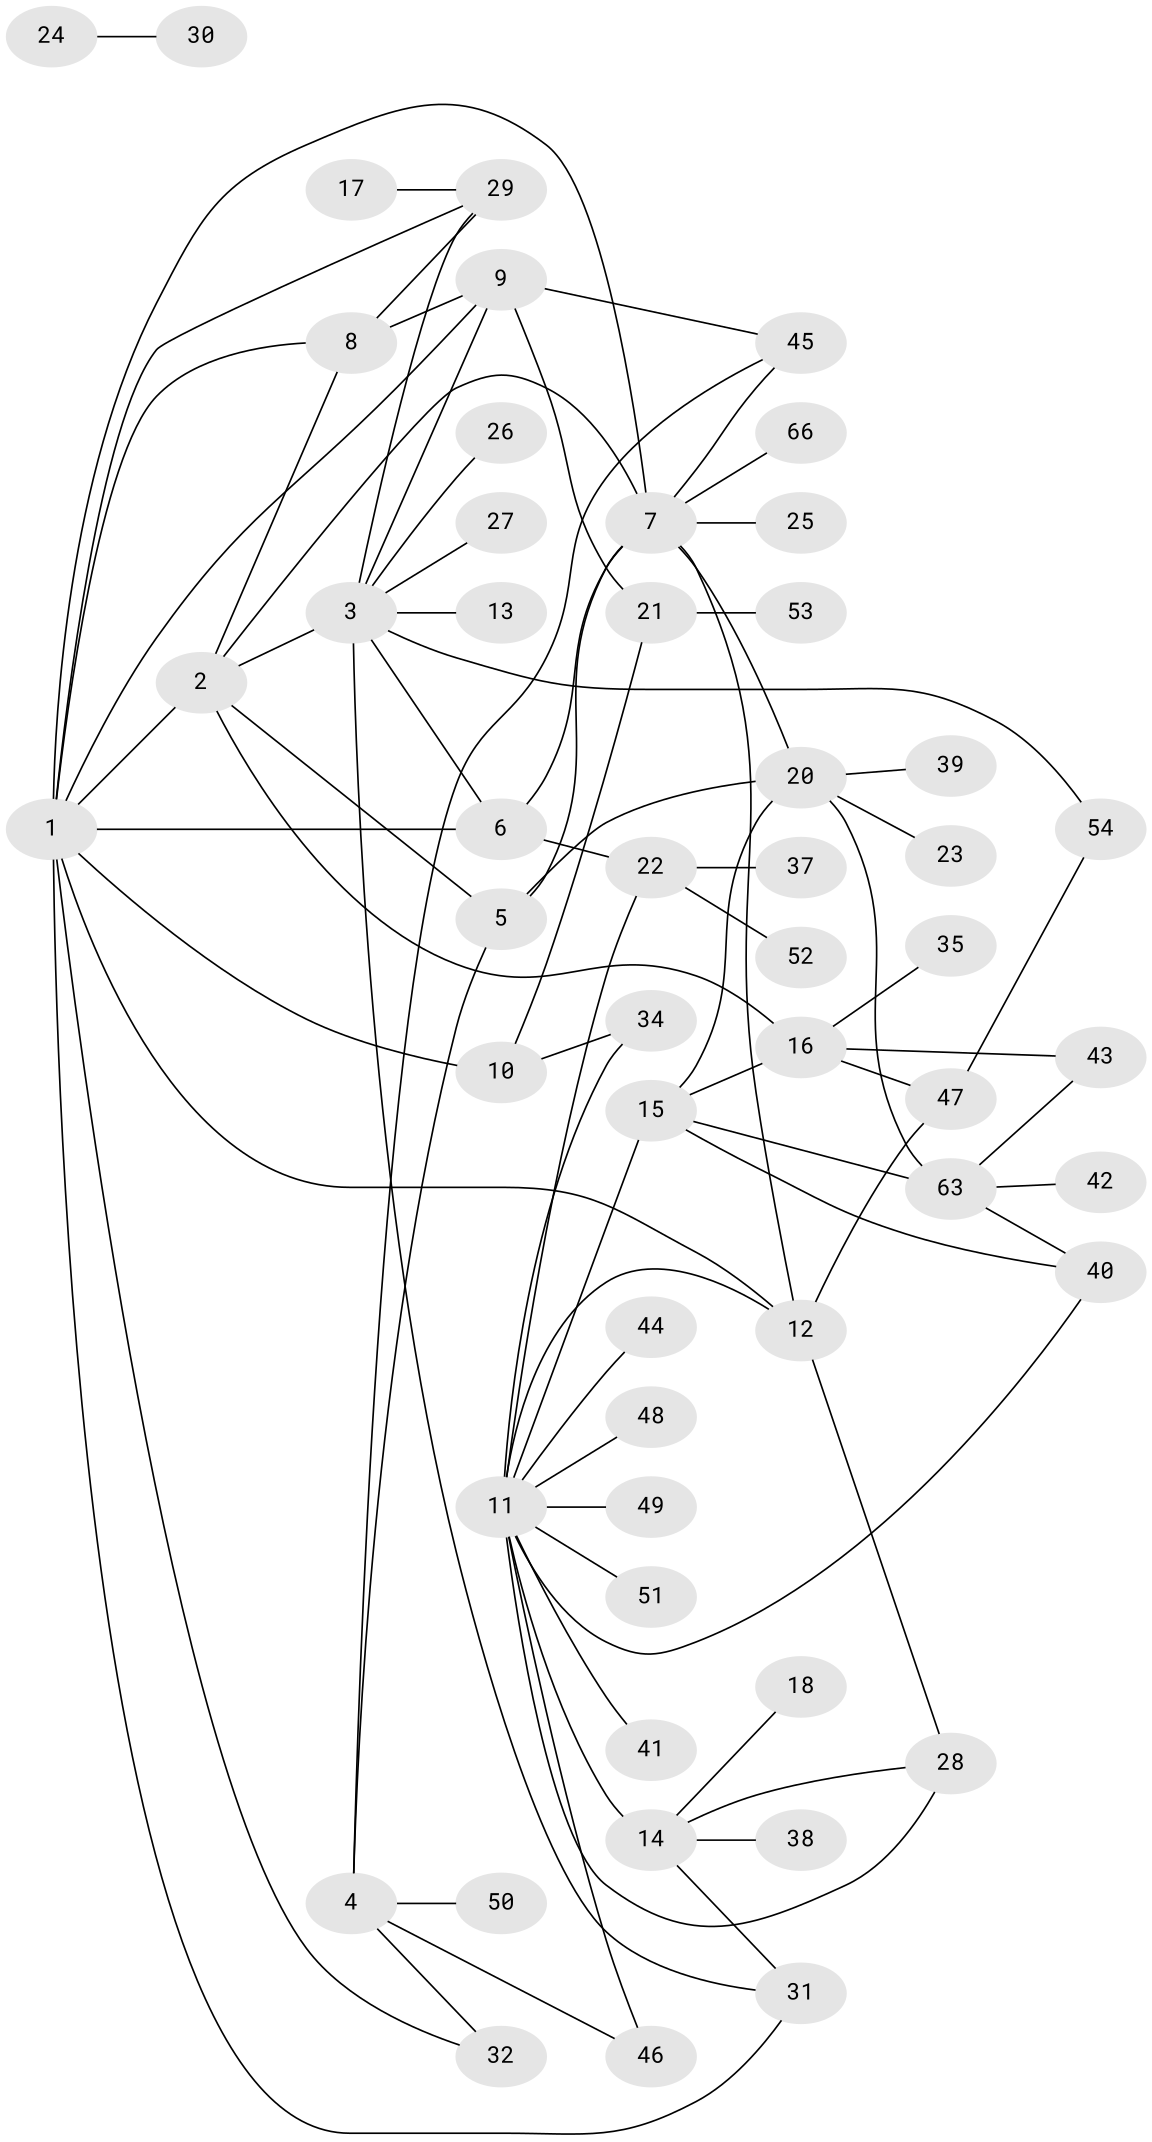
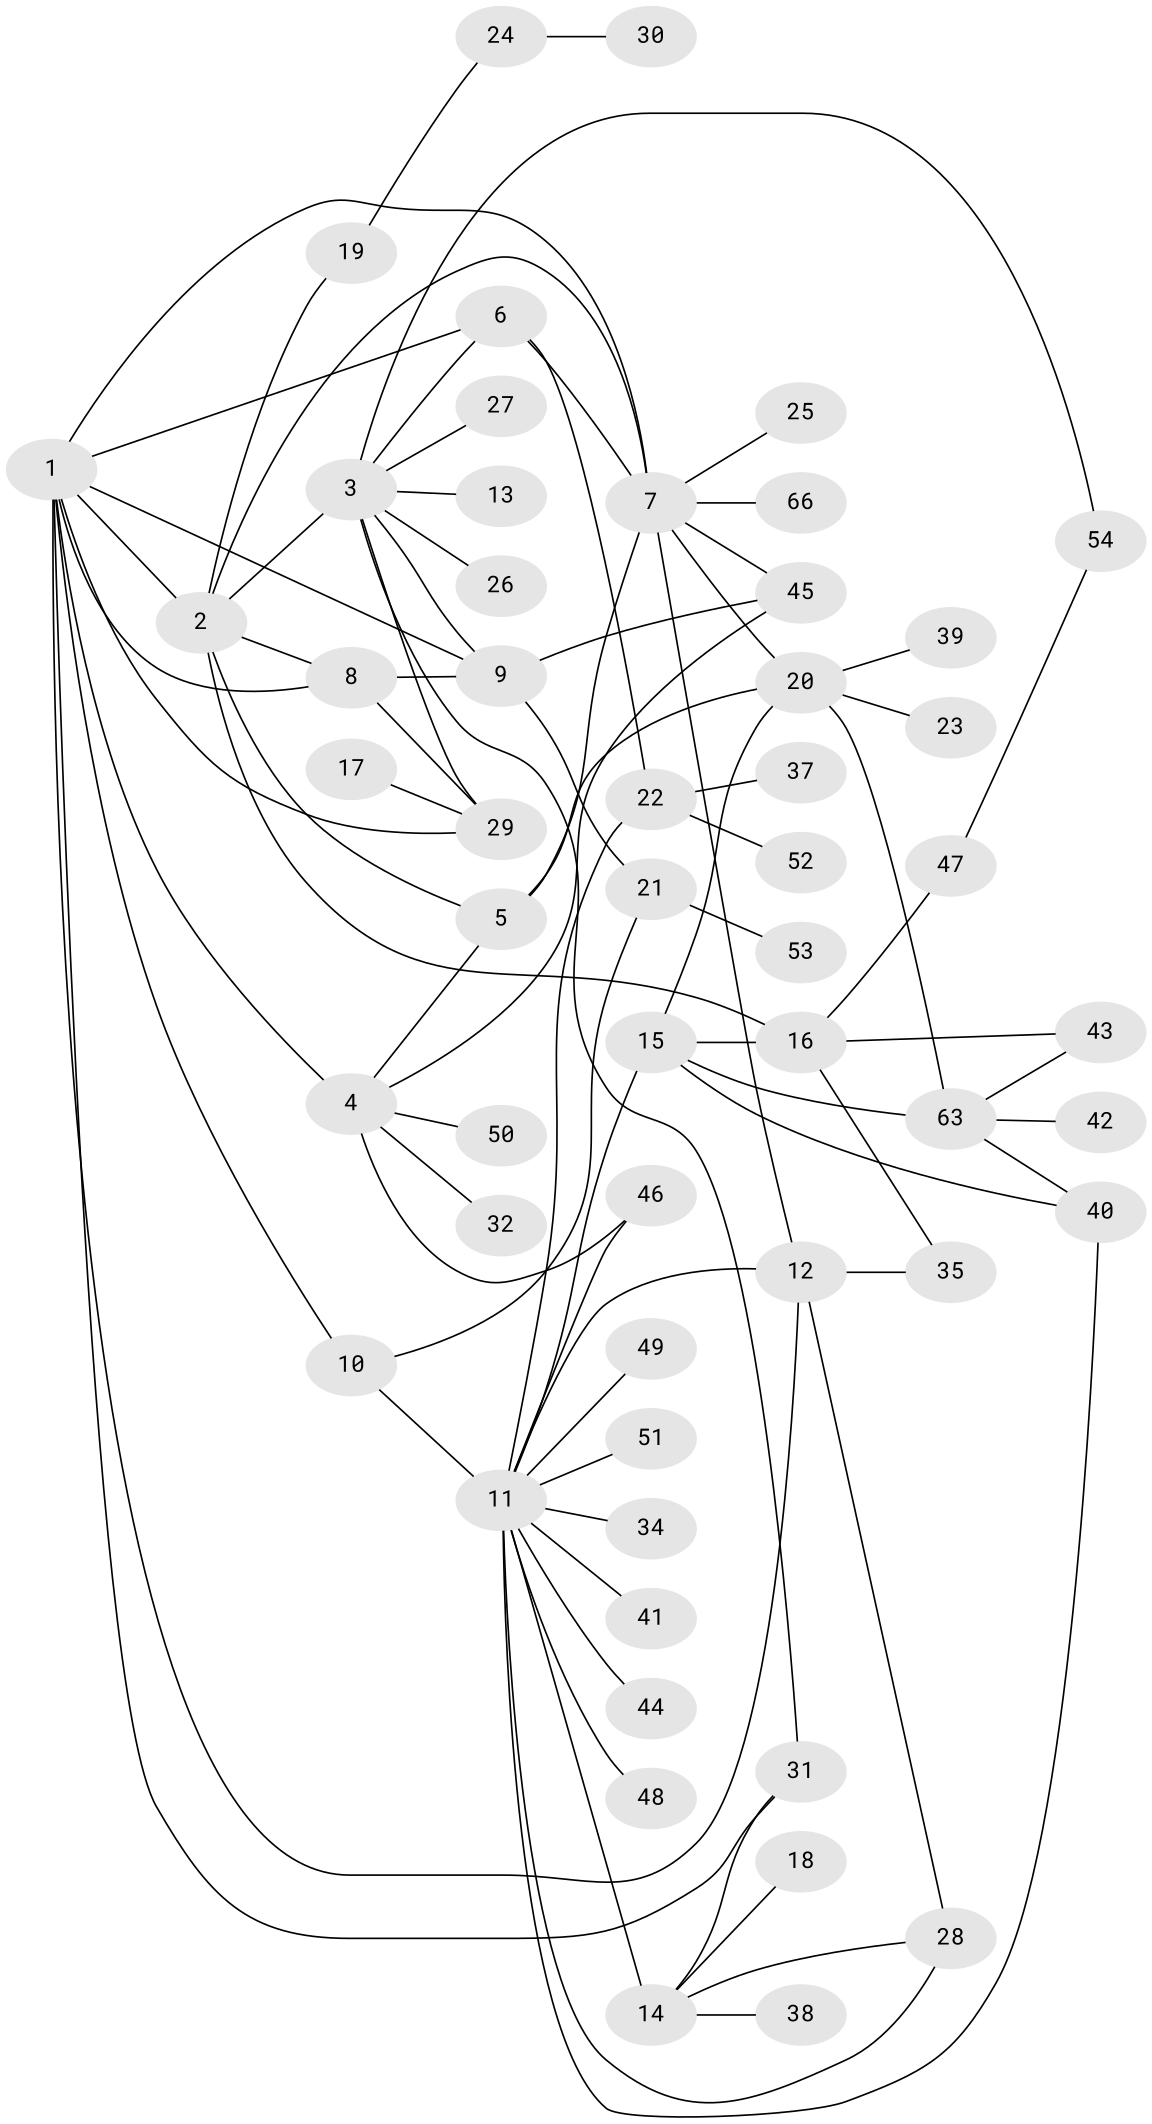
none -> (351, 253)
(576, 1047) -> (426, 1433)
(867, 1204) -> (876, 1272)
(160, 1504) -> (133, 817)
